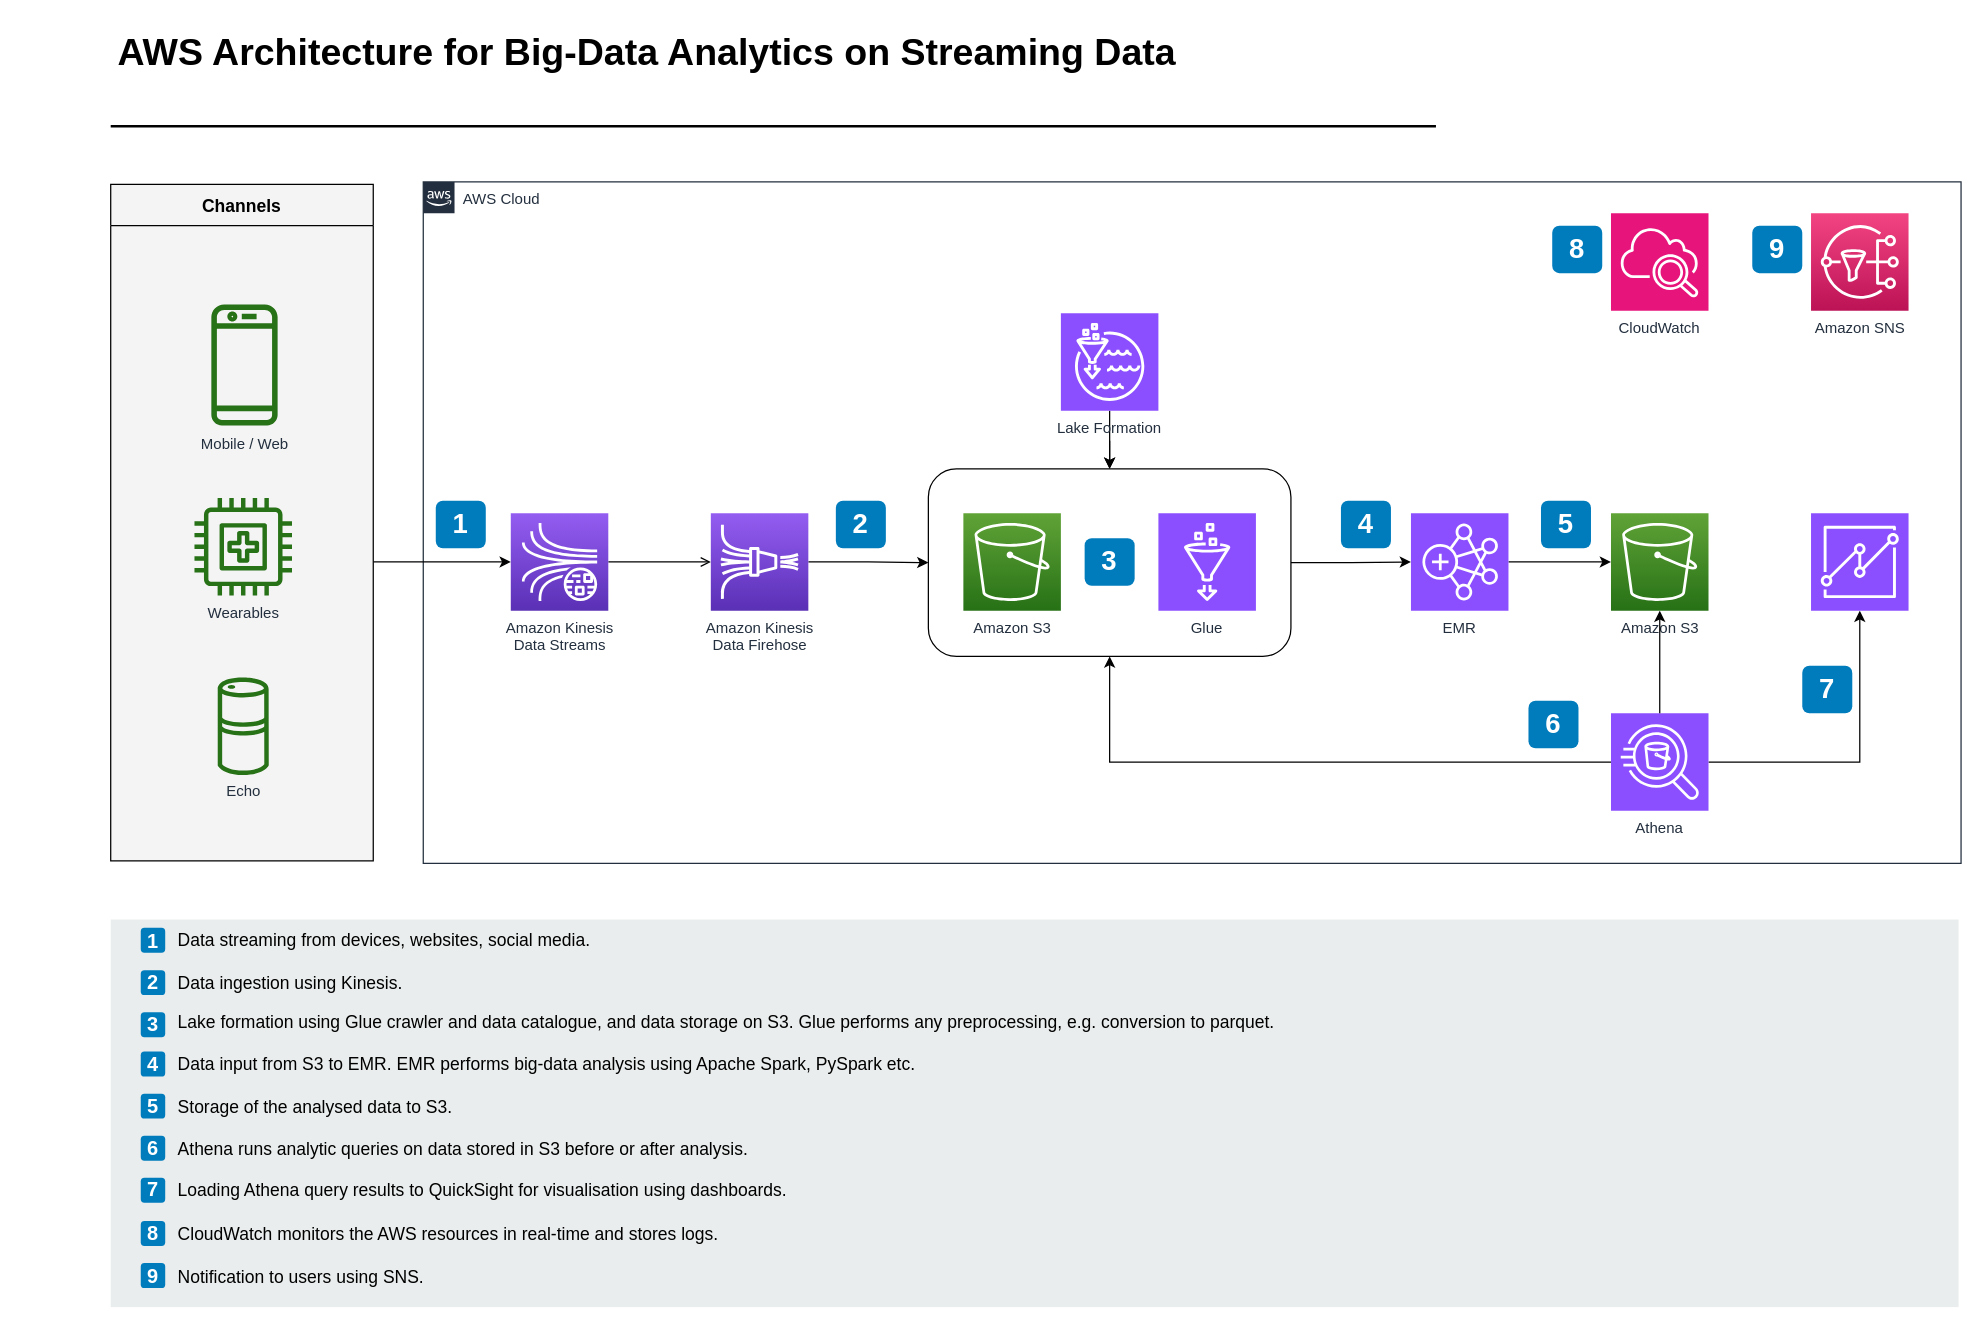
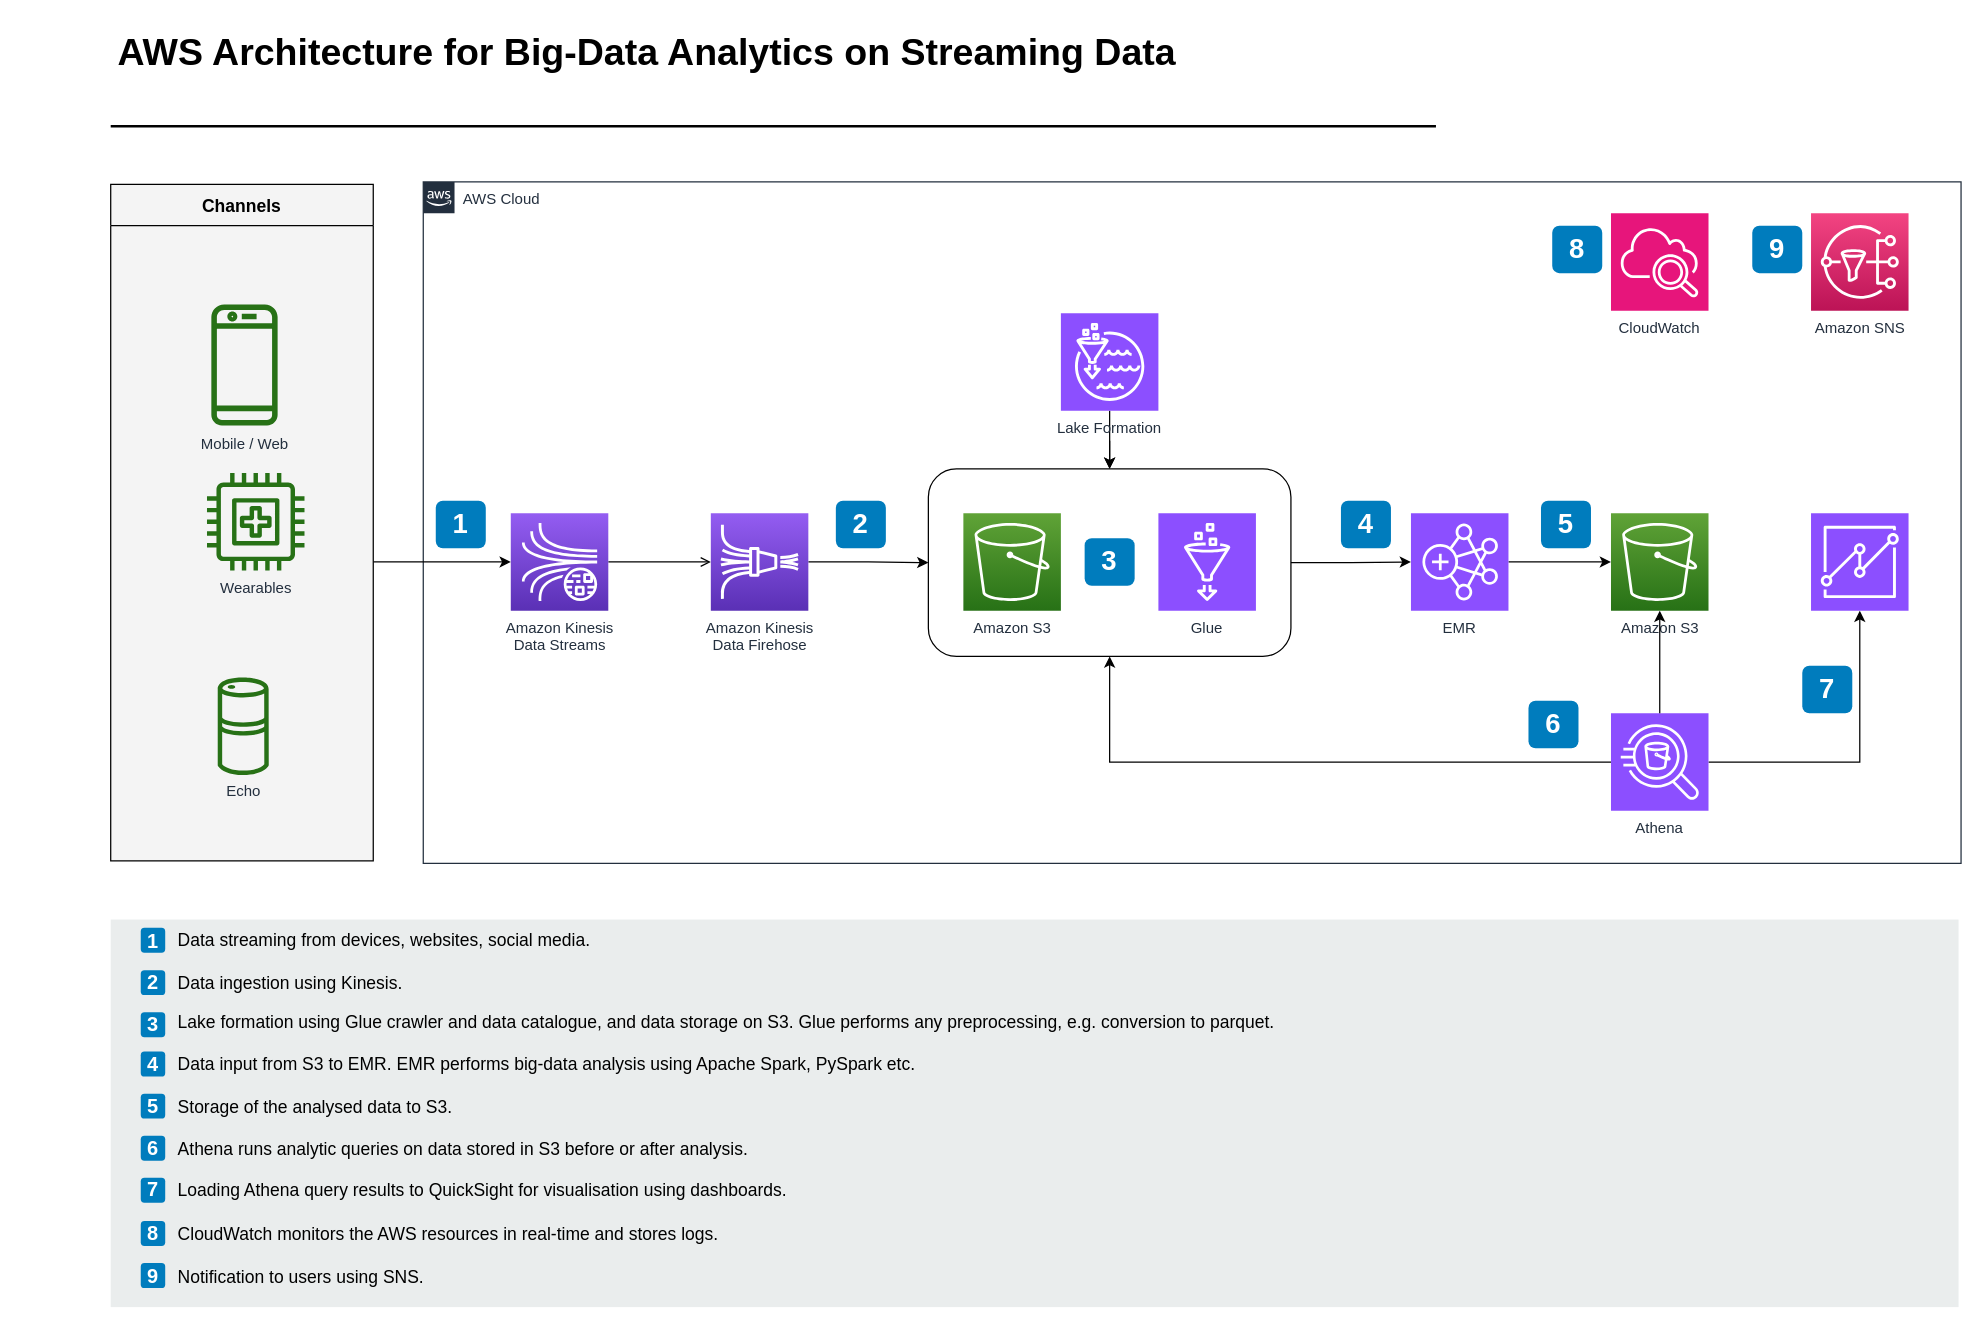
(243, 547) -> (256, 522)
